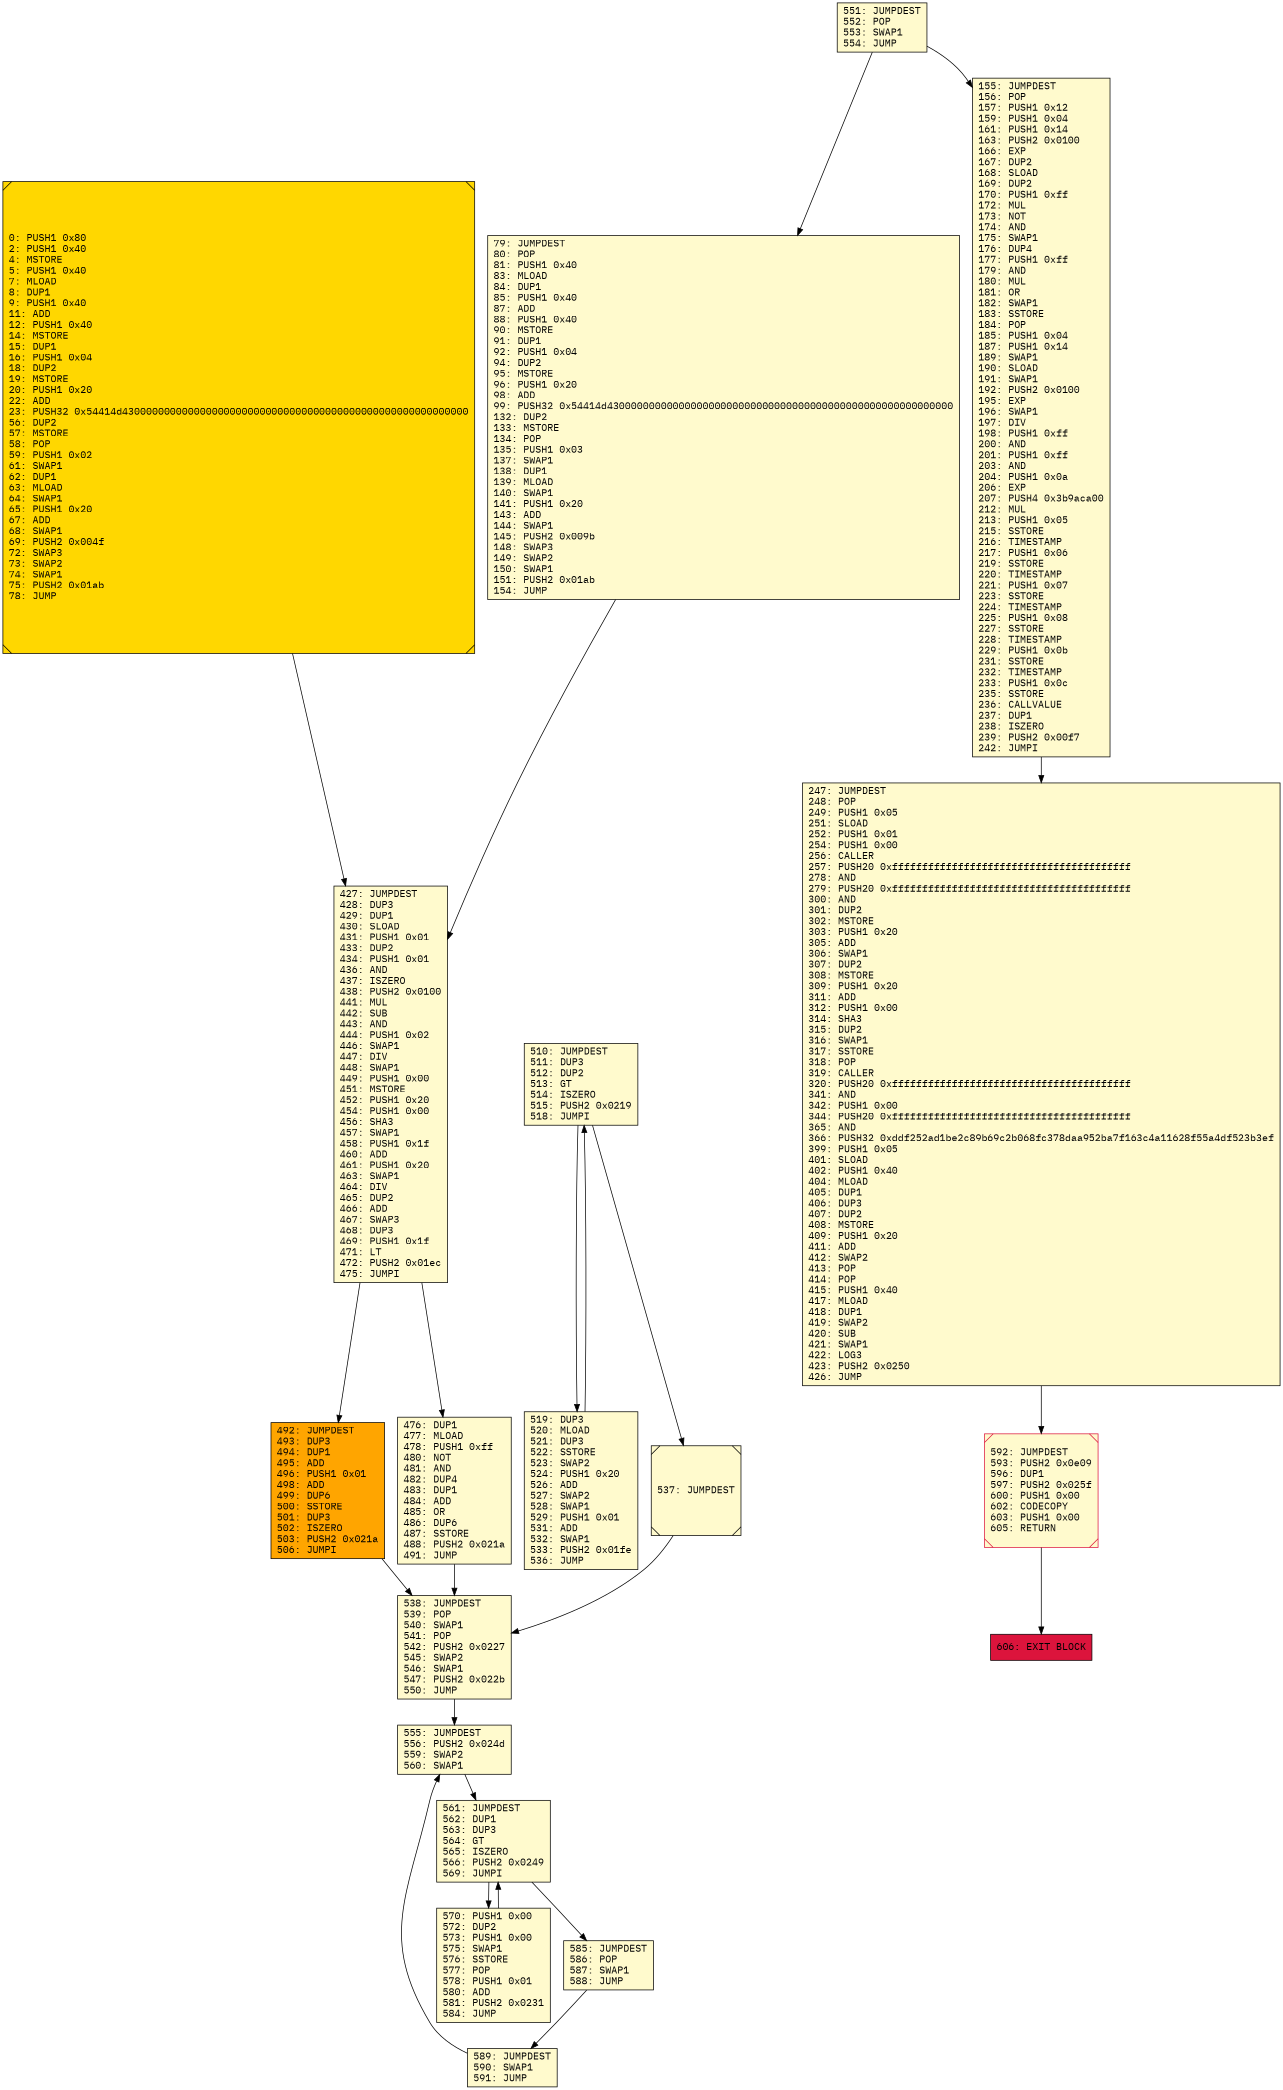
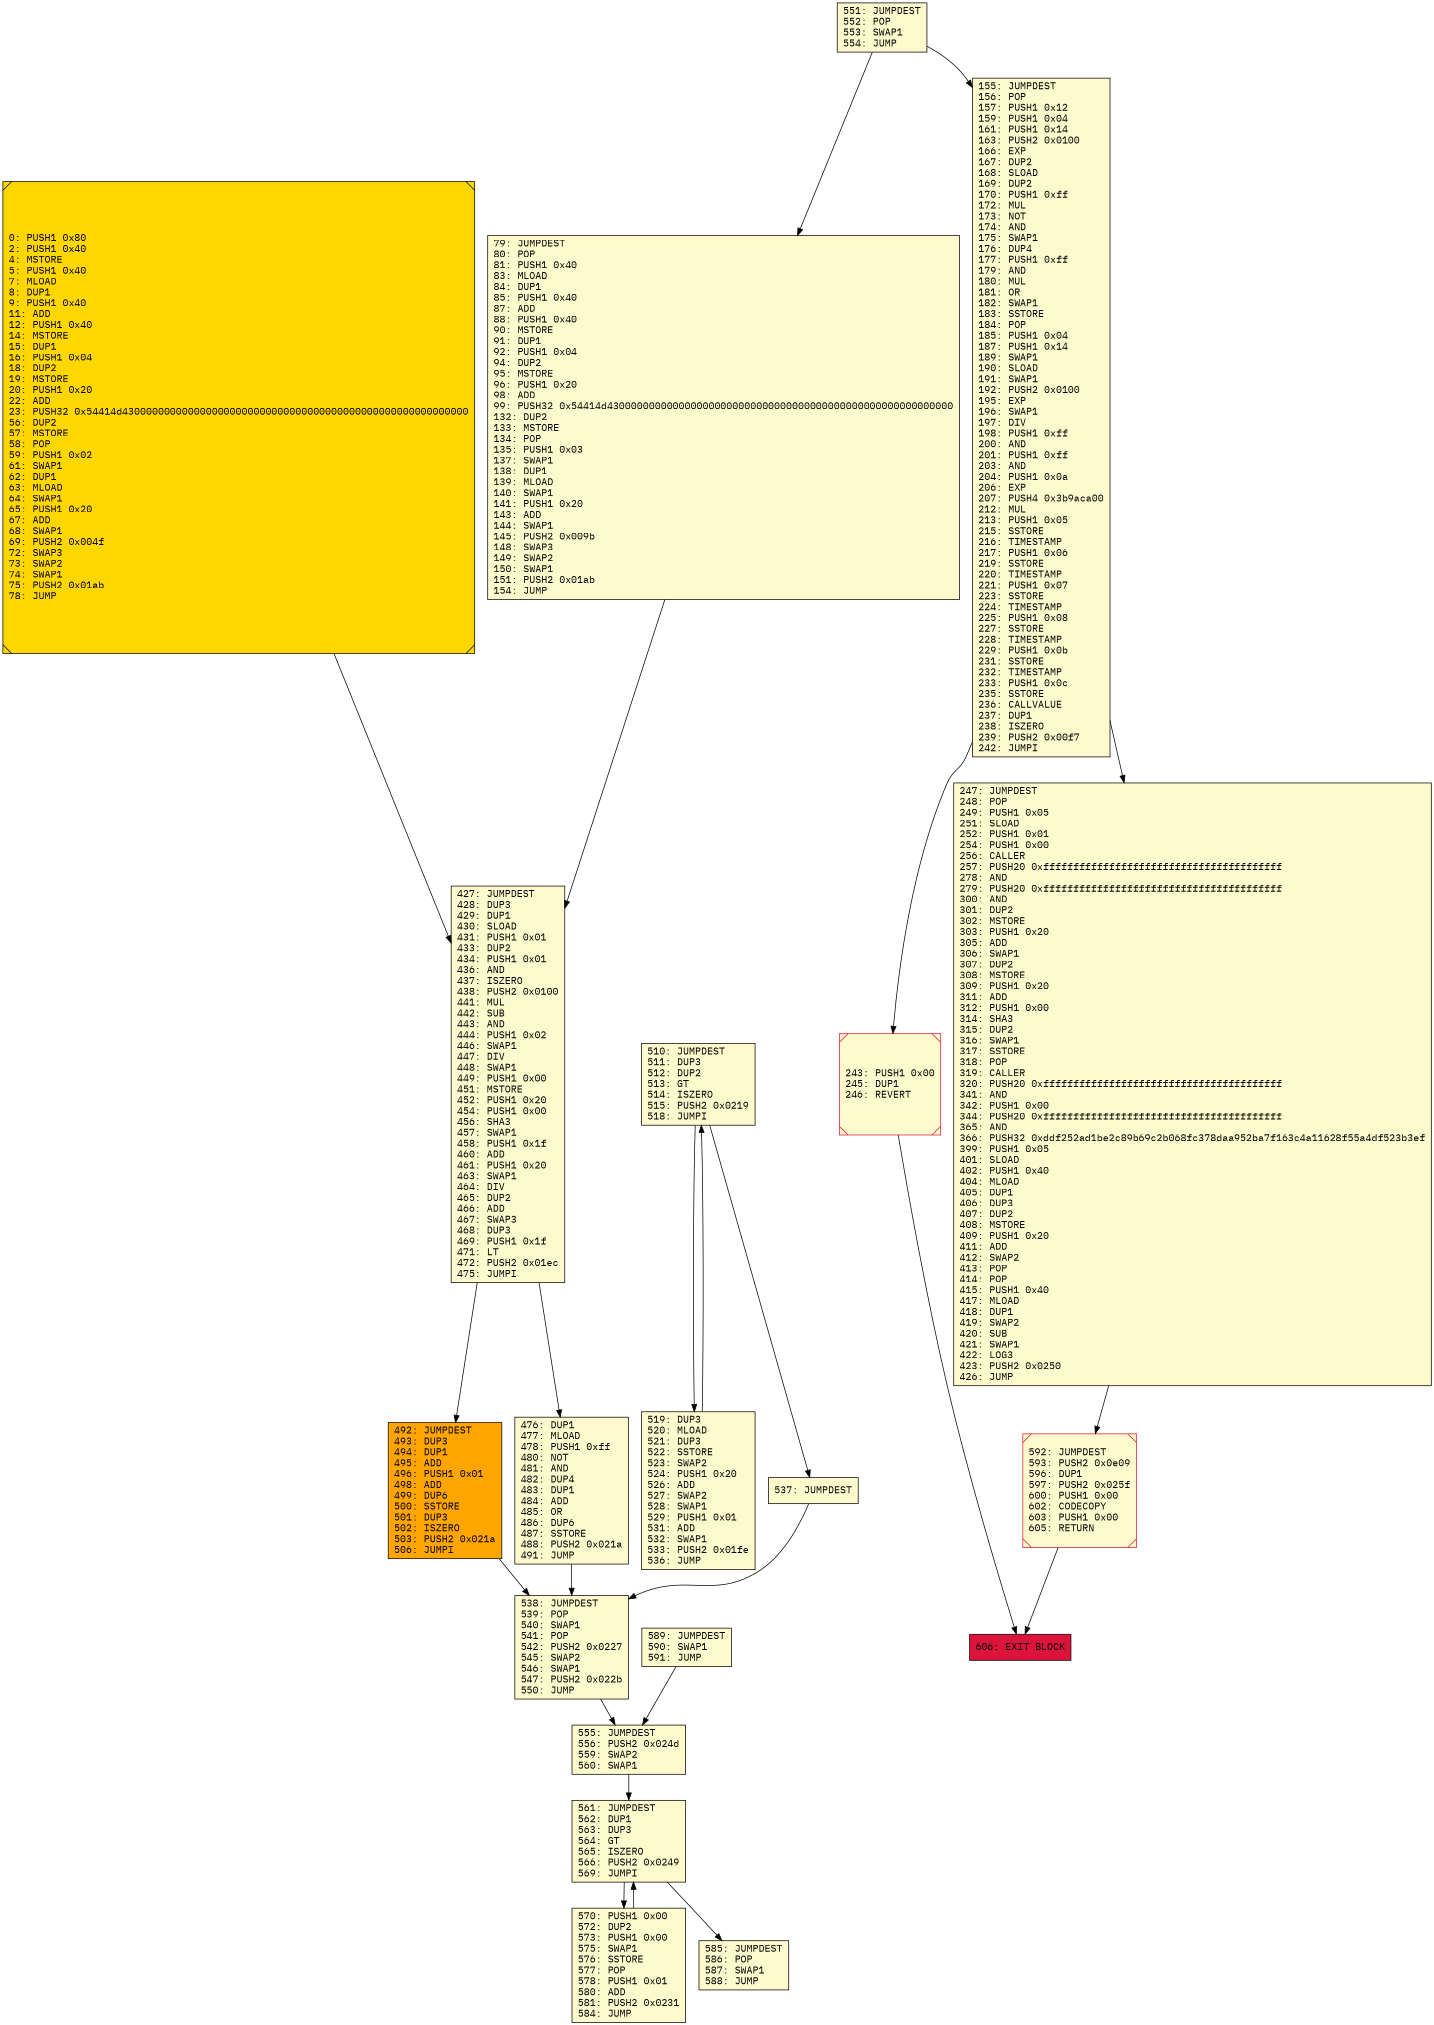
none -> (890, 1084)
(696, 1491) -> (813, 1491)
(562, 2017) -> none
